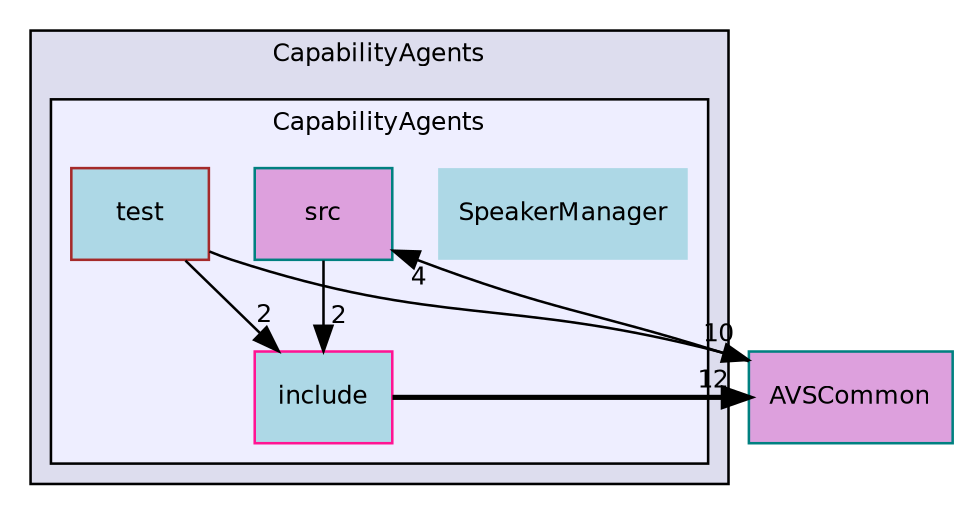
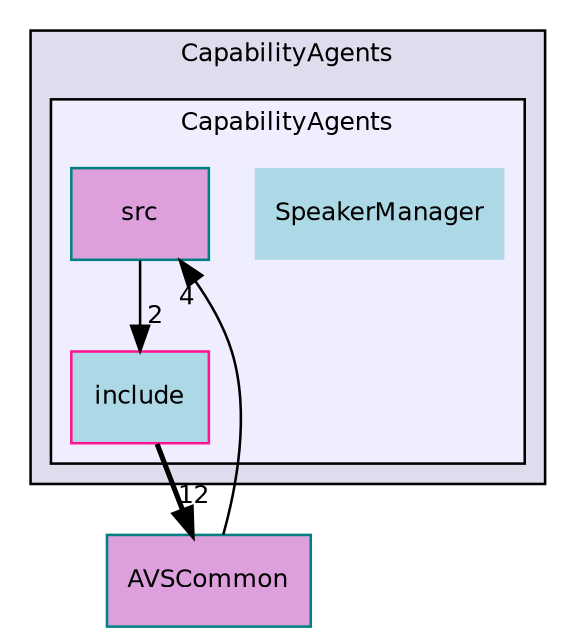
(140, 214) -> none
